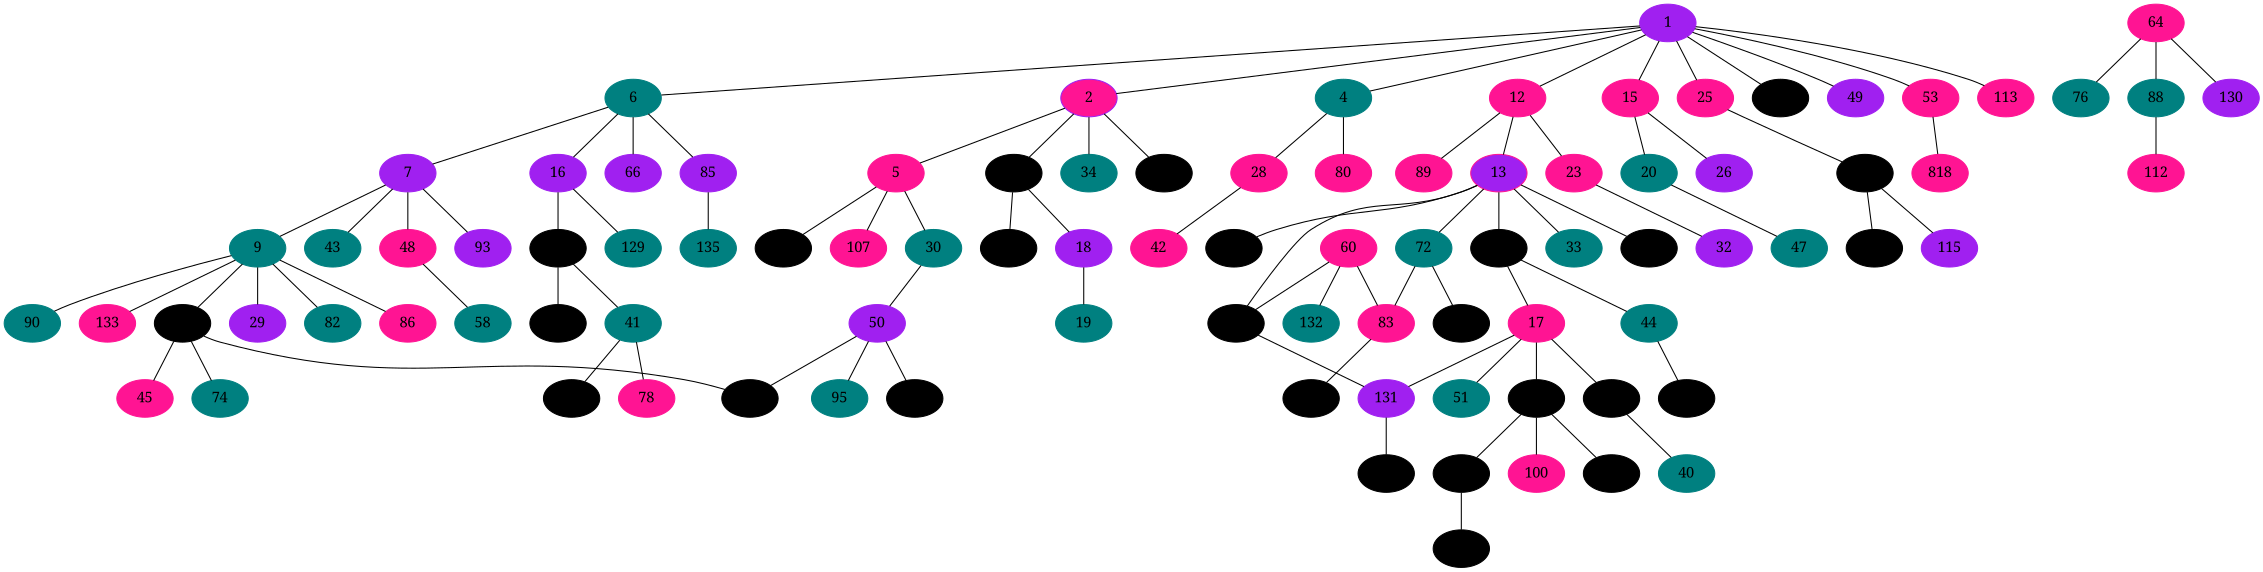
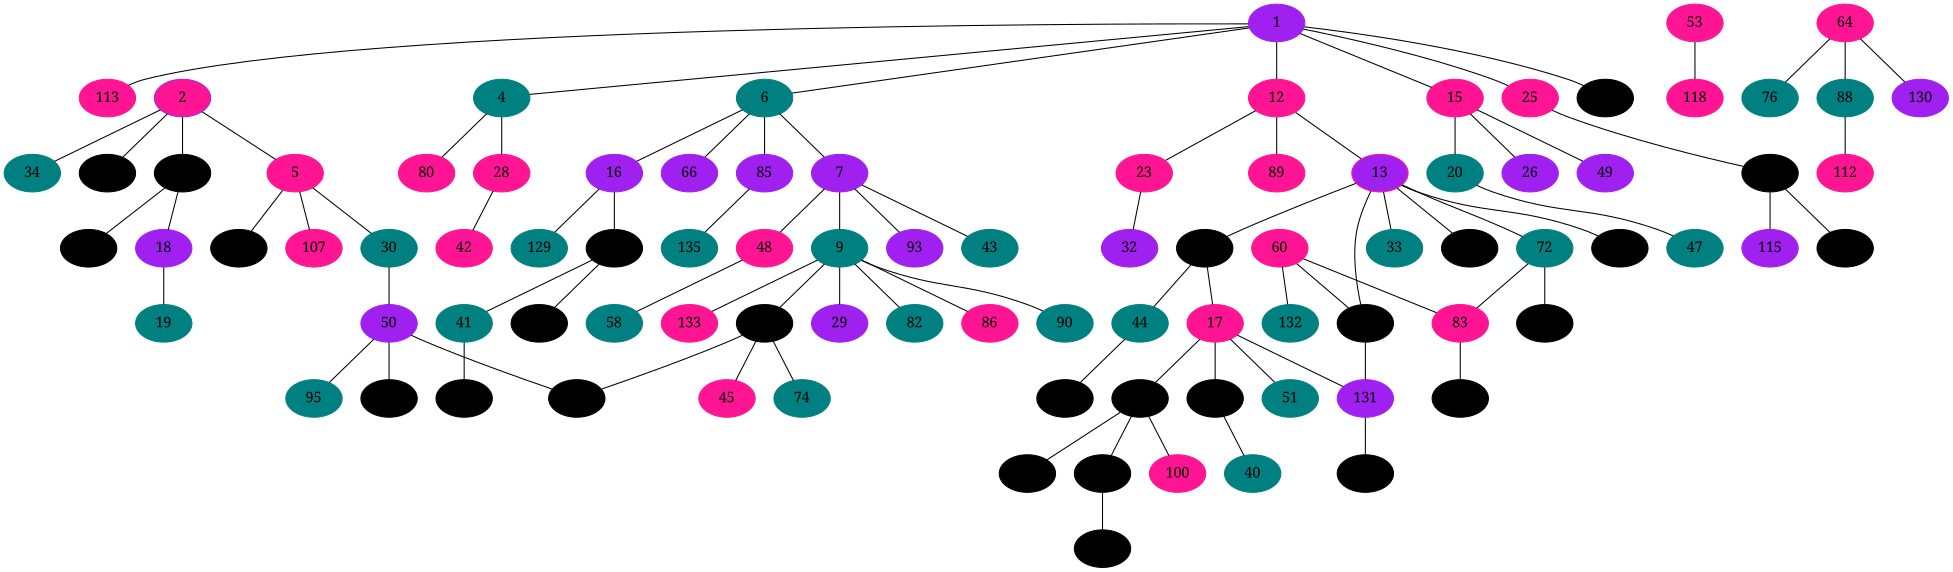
(1803, 53) -> none
(1764, 58) -> (1530, 136)
(1378, 61) -> none
(1940, 173) -> (1695, 98)
(647, 398) -> none
